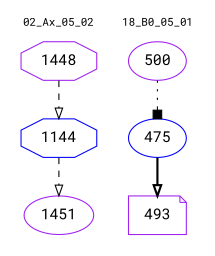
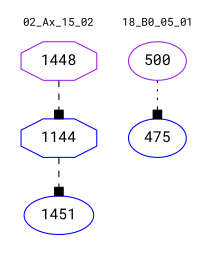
(59, 23) -> (59, 23)
(59, 94) -> (59, 94)
(59, 171) -> (59, 171)
(59, 215) -> (59, 215)
(157, 215) -> none
